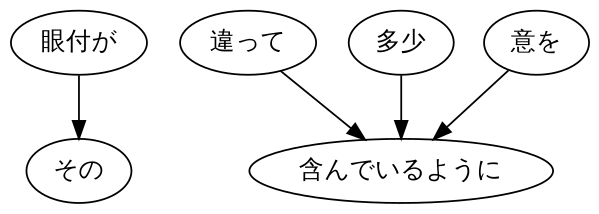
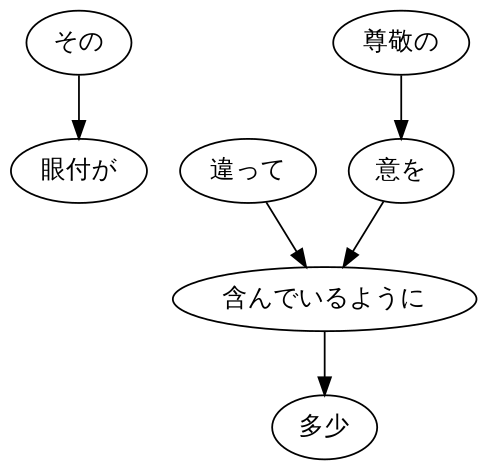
none -> (401, 43)
(79, 98) -> (79, 98)
(401, 98) -> (325, 355)
